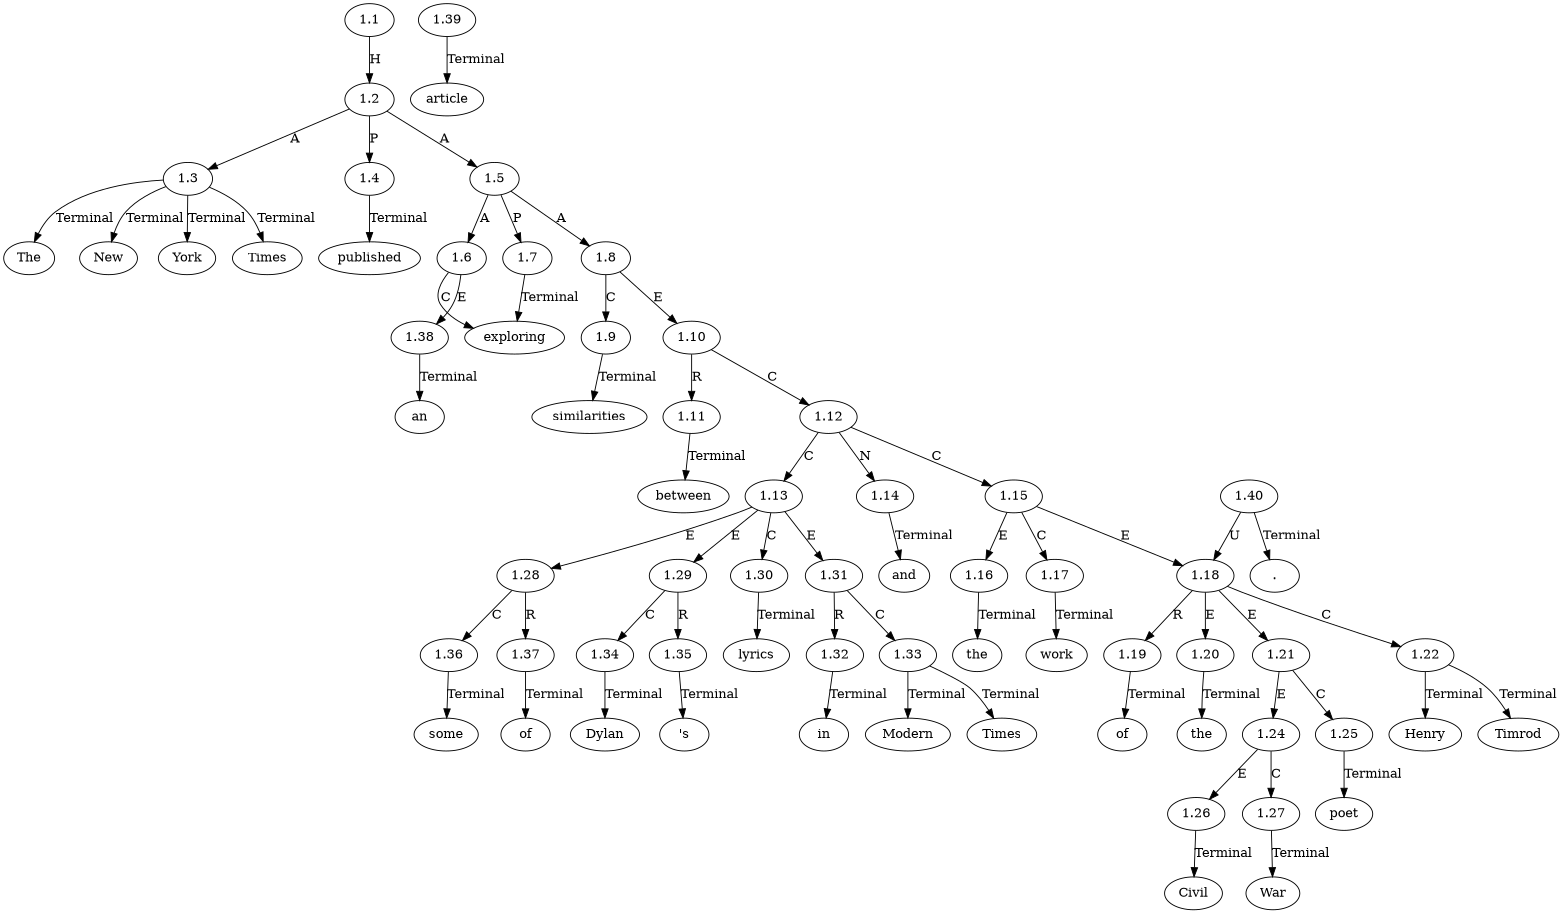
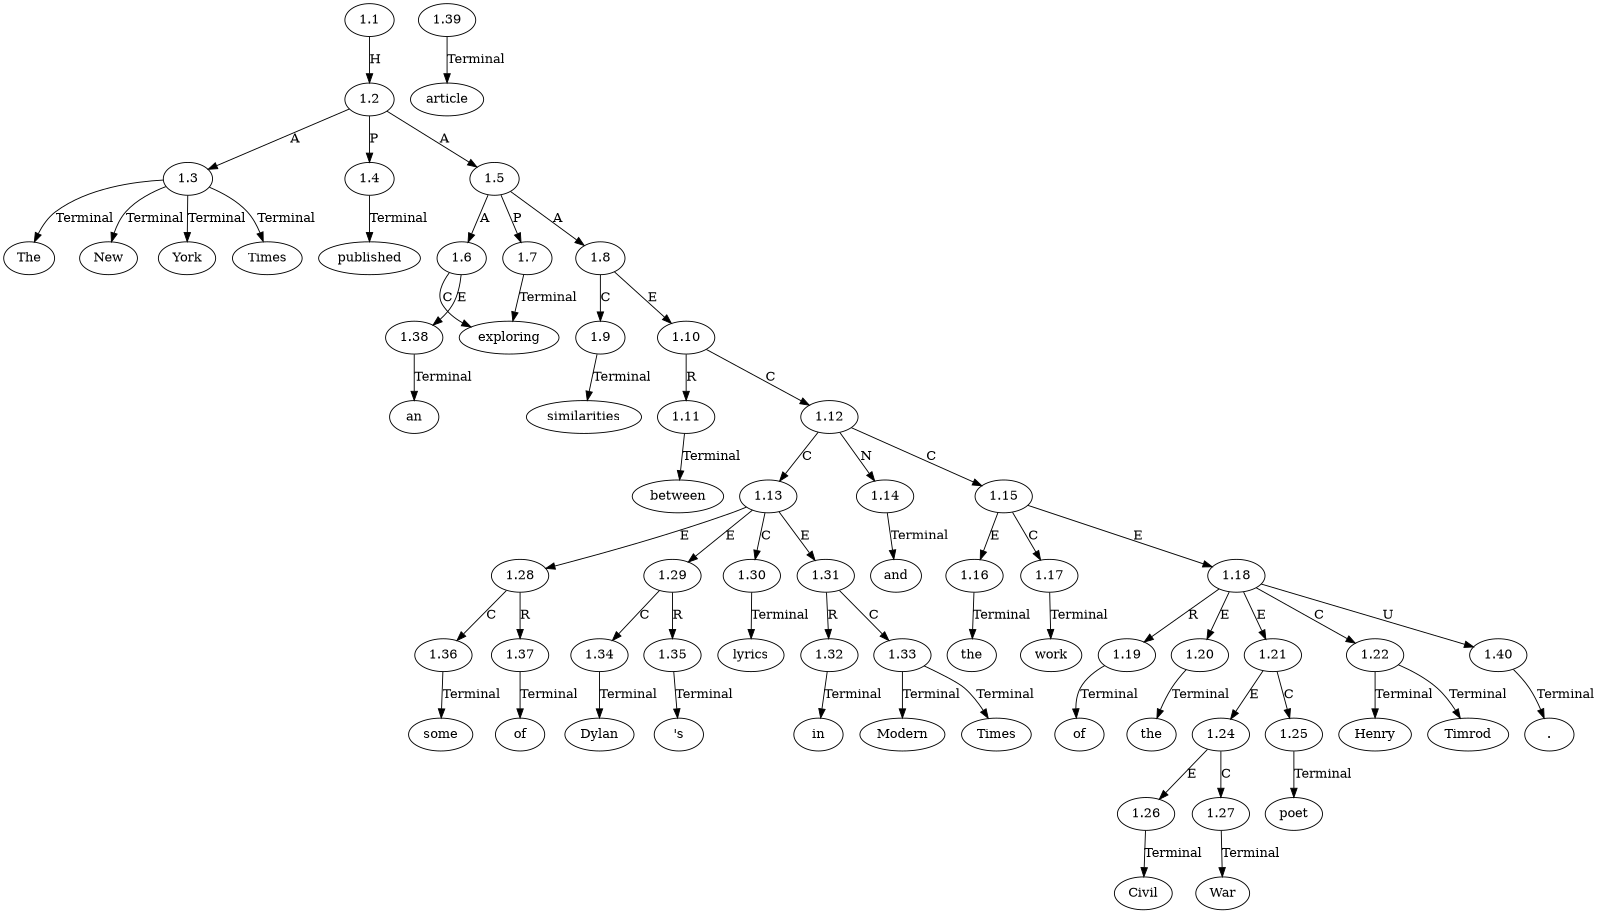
(1229, 532) -> (1363, 614)
